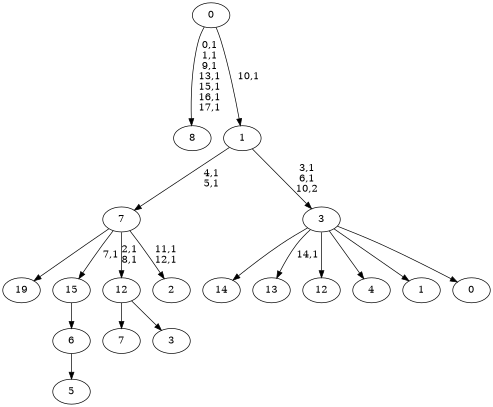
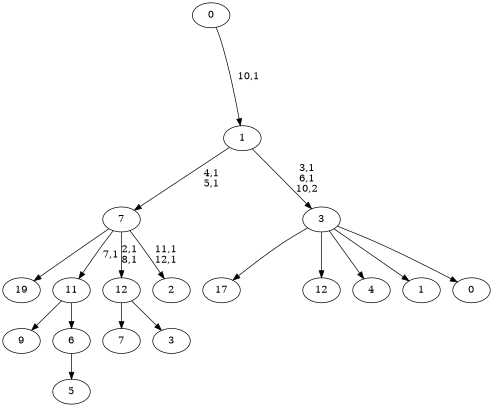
(192, 138) -> none
(72, 290) -> (72, 290)
(222, 290) -> (222, 290)
(272, 290) -> none
none -> (22, 341)
